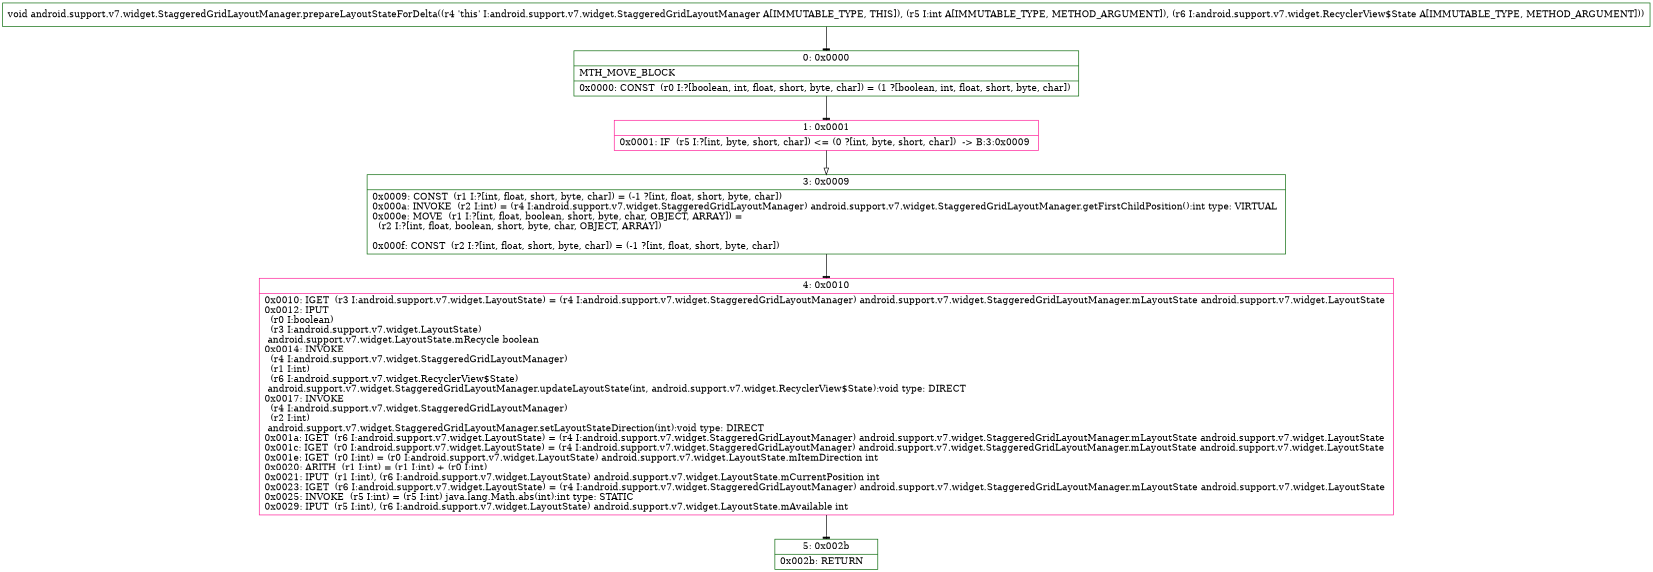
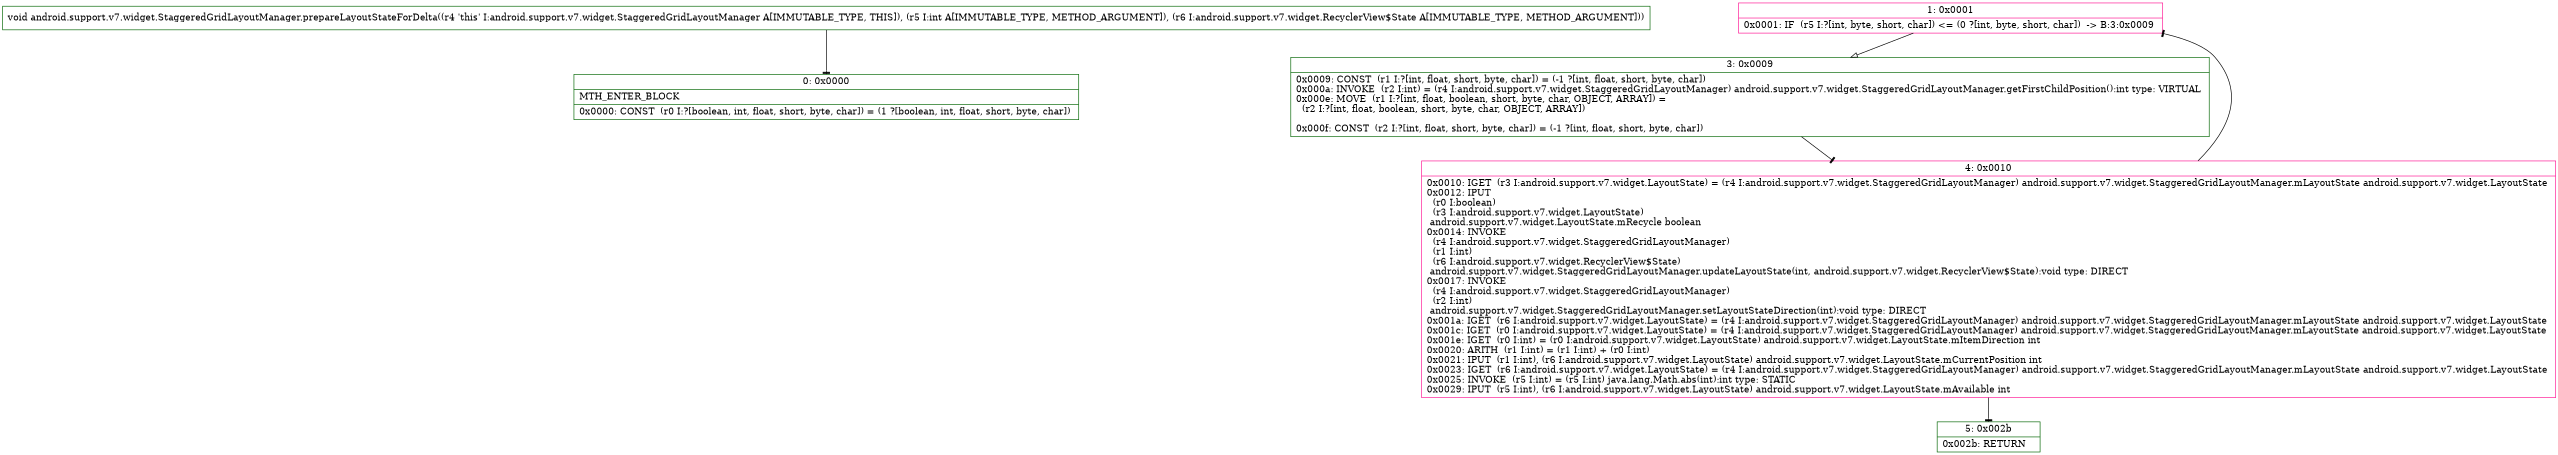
(627, 73) -> (630, 97)
(826, 106) -> (2230, 84)
